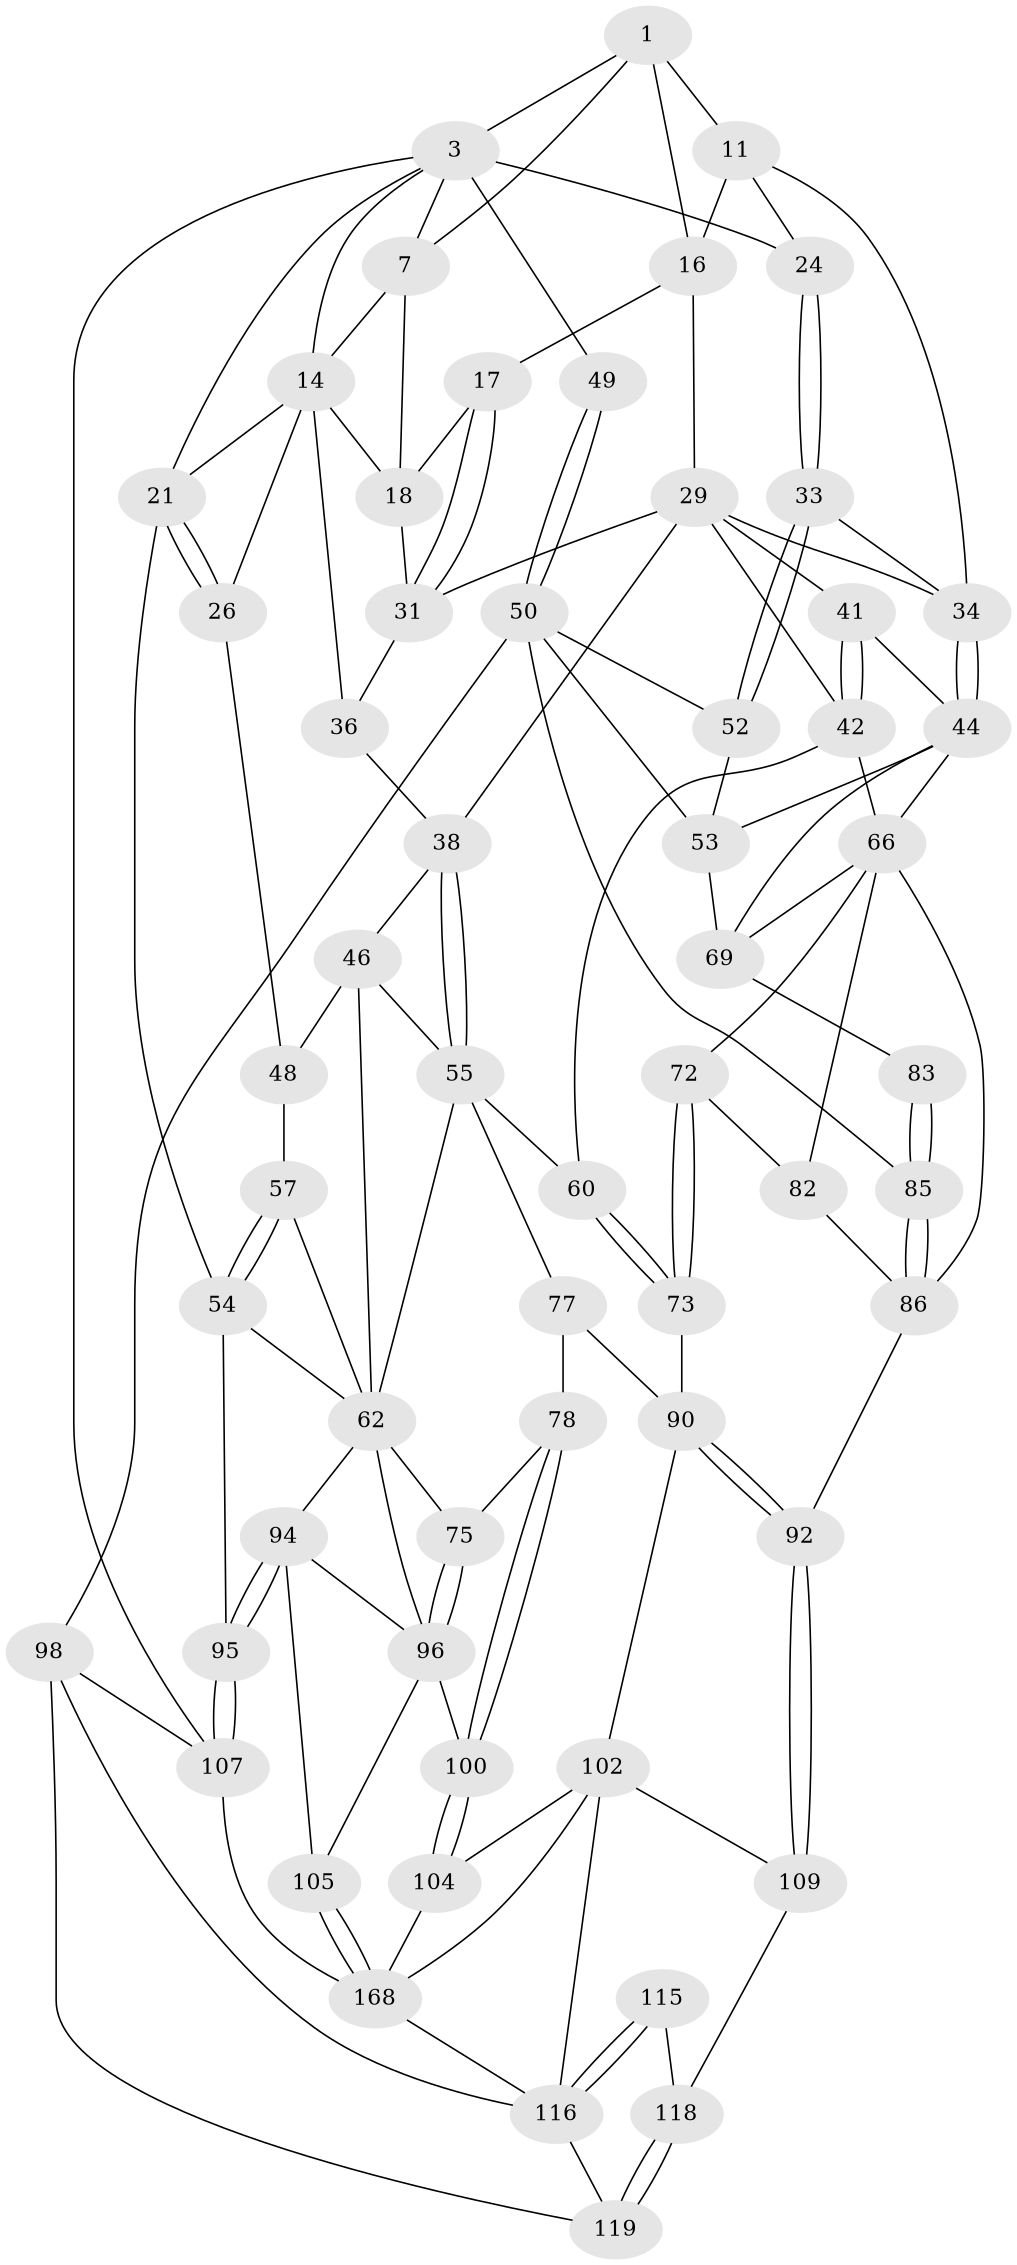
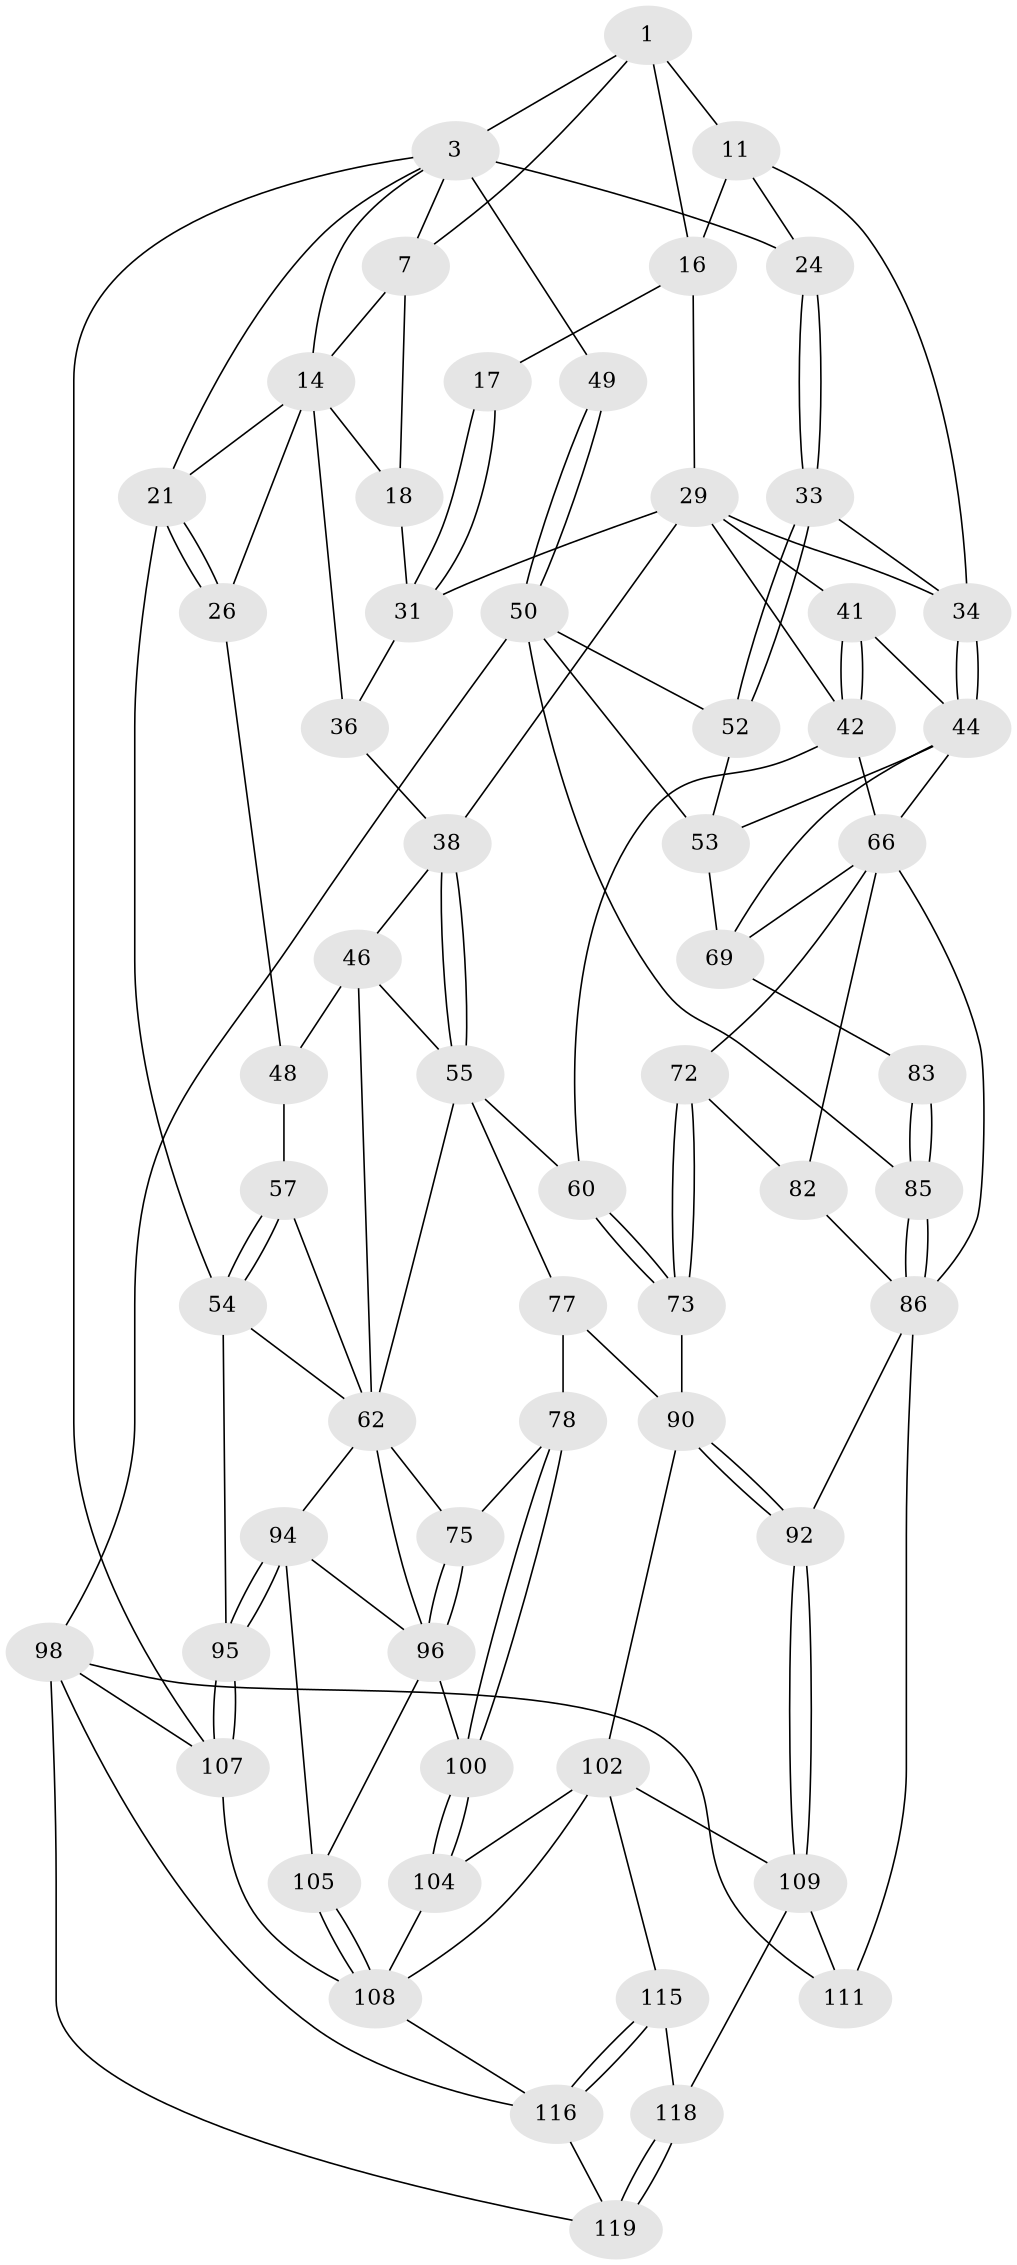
(444, 440) -> none
(580, 1941) -> (633, 1883)
(375, 1999) -> (375, 1999)
none -> (845, 1999)
